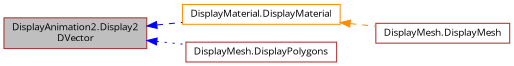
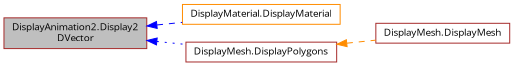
(363, 25) -> (361, 42)
